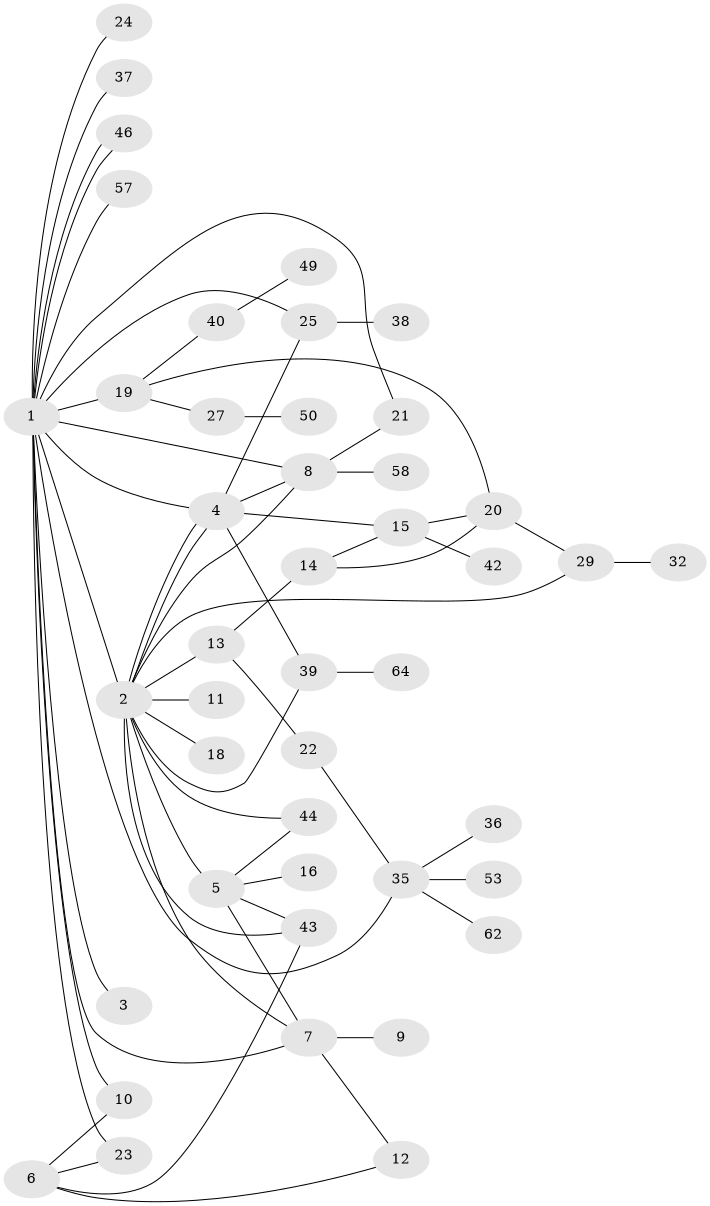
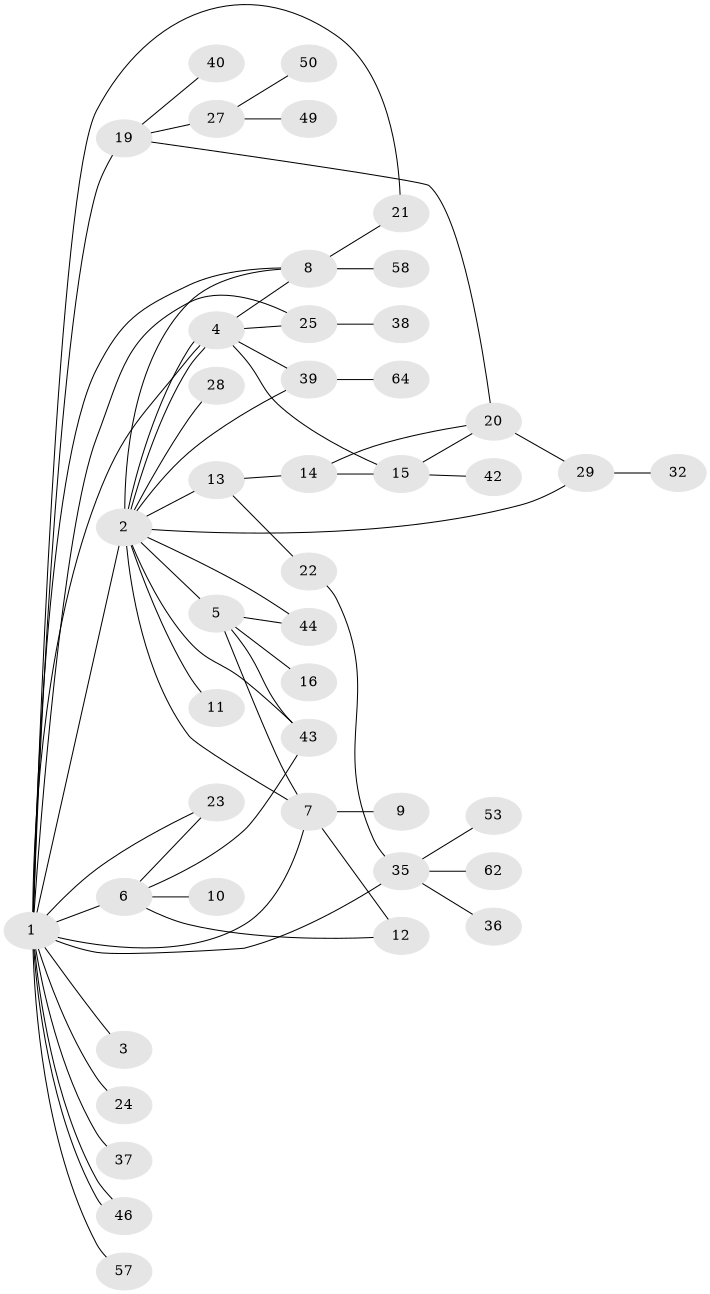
(264, 294) -> (263, 119)
(217, 755) -> (217, 386)
(49, 764) -> (78, 914)
